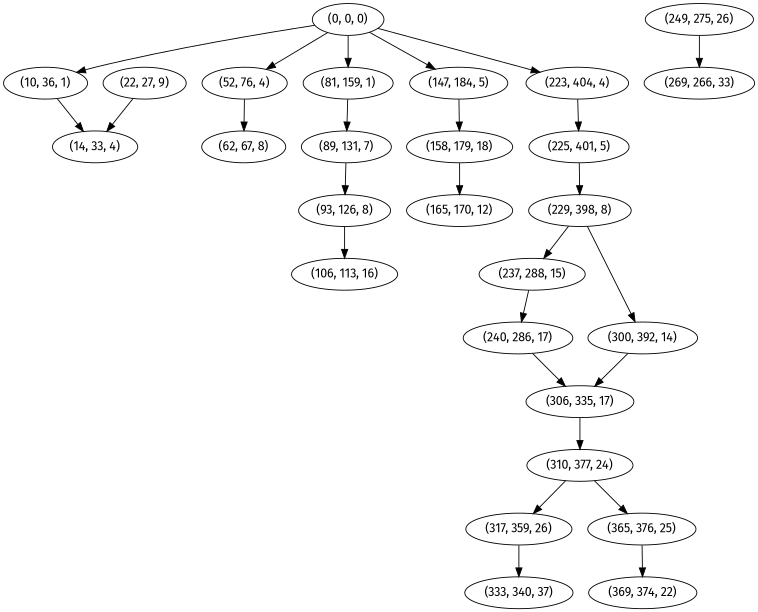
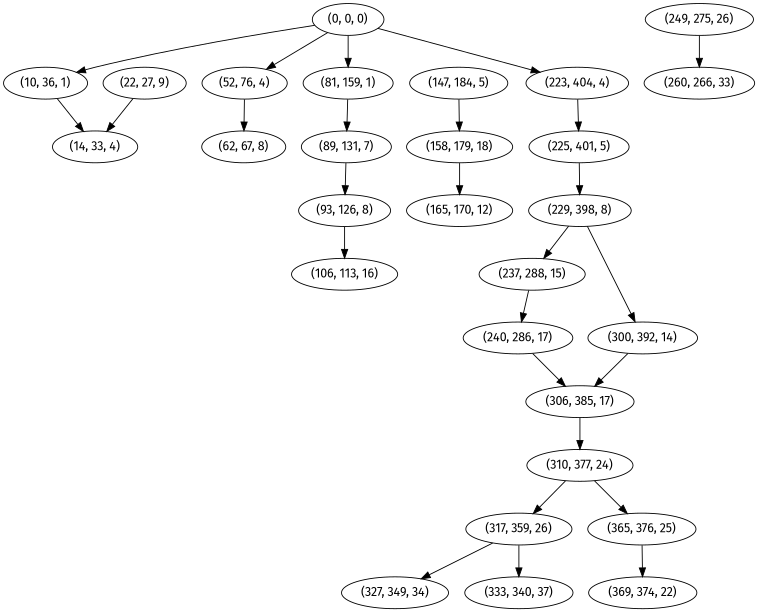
(398, 48) -> none
(699, 83) -> (699, 83)
(580, 402) -> (580, 402)
none -> (395, 593)
